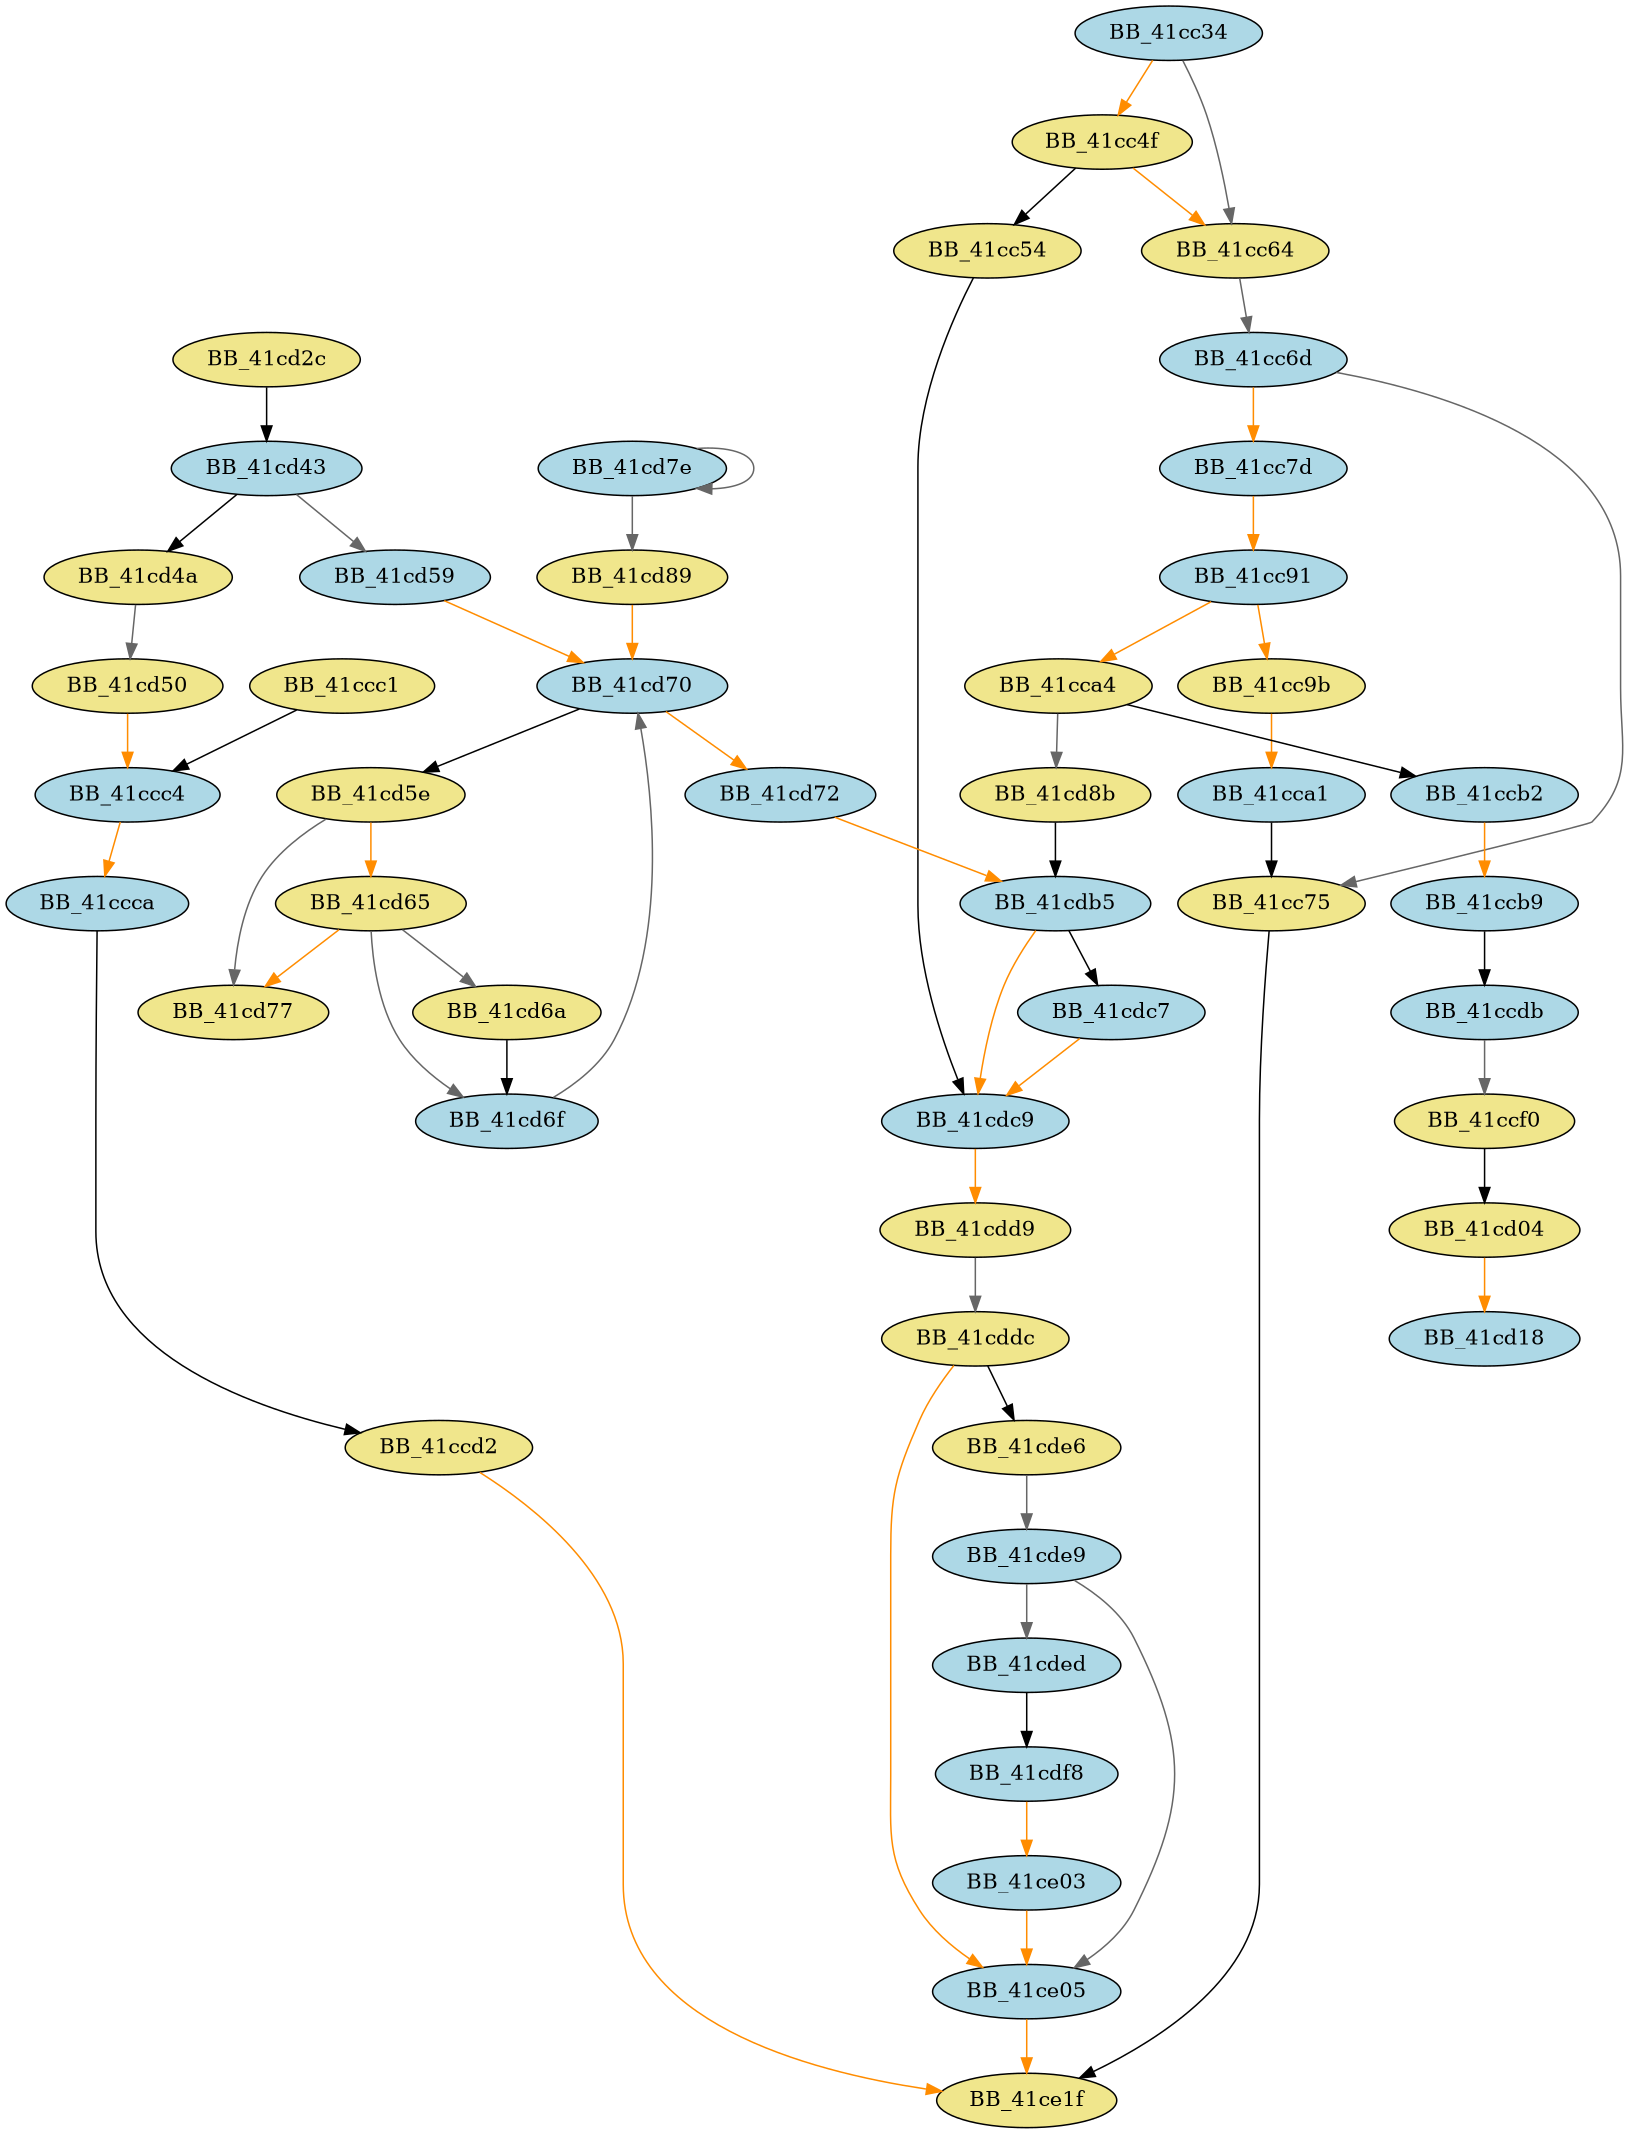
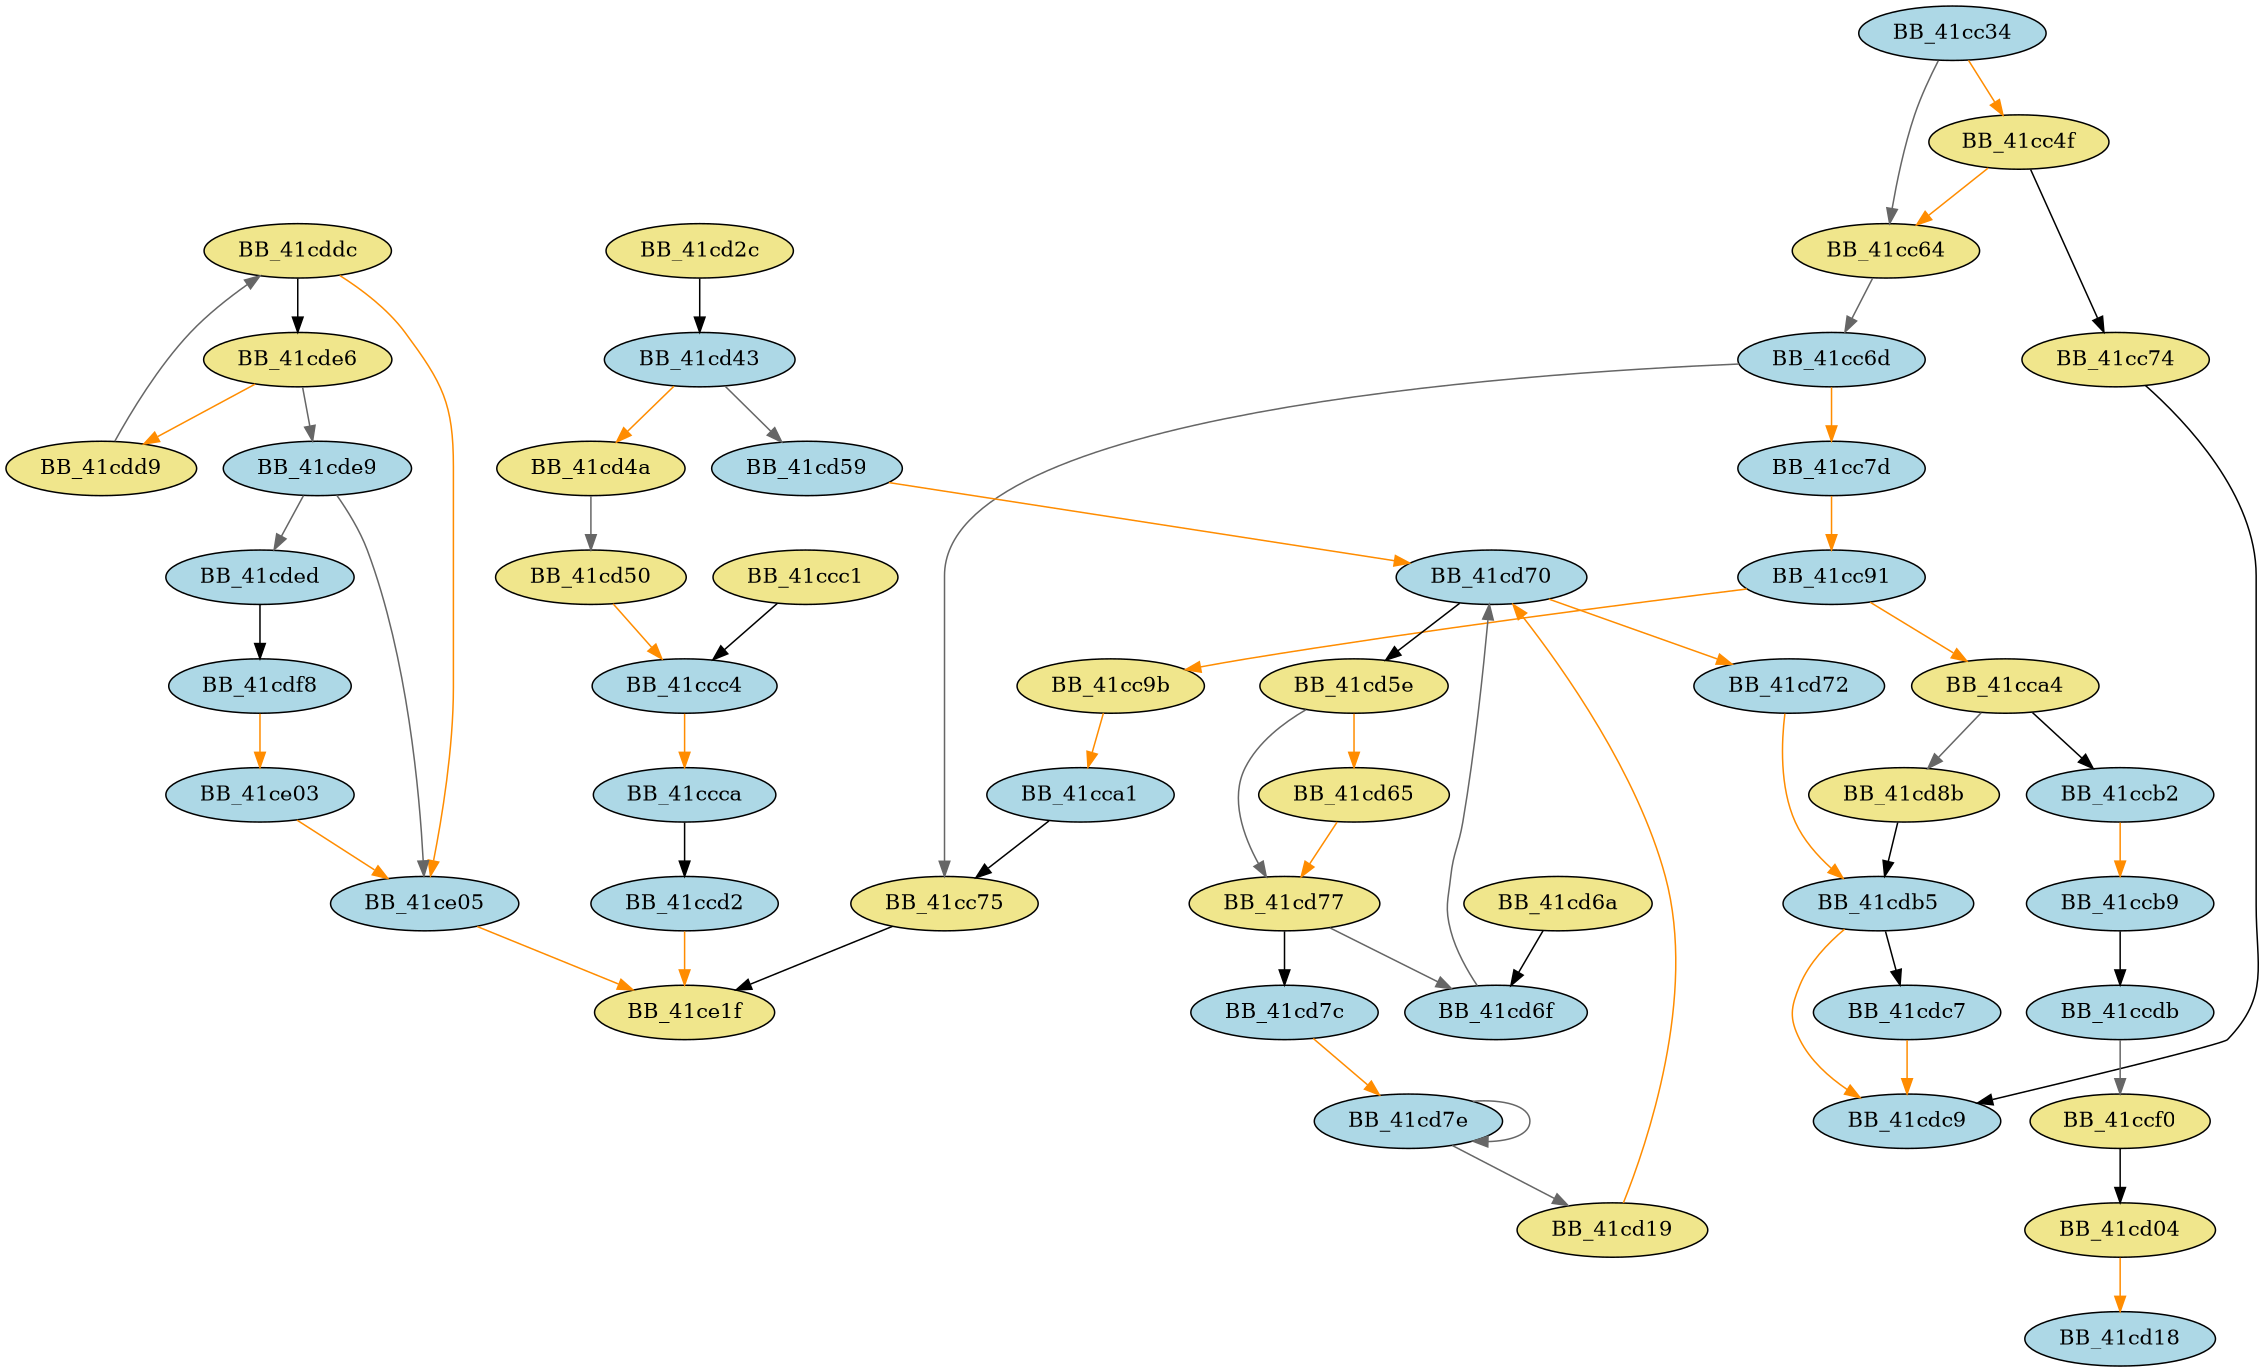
(987, 251) -> (2116, 360)
(208, 518) -> (651, 409)
(632, 577) -> (1612, 1230)
(433, 953) -> none
none -> (1285, 1012)
(390, 1021) -> (1384, 955)
(975, 1168) -> (206, 410)
(439, 1448) -> (685, 904)
